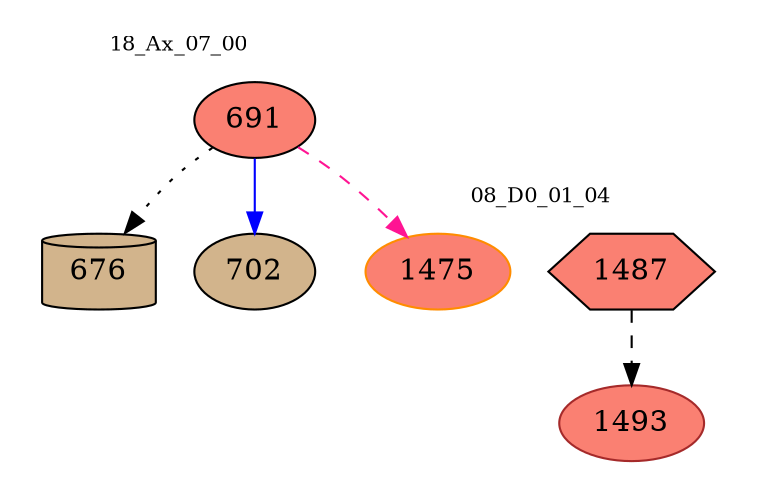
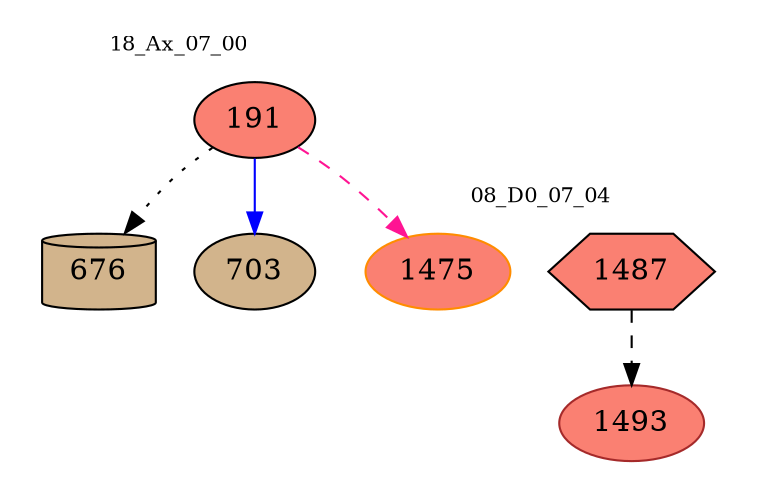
(255, 120) -> (255, 120)
(541, 197) -> (541, 197)
(255, 272) -> (255, 272)
